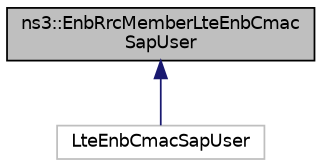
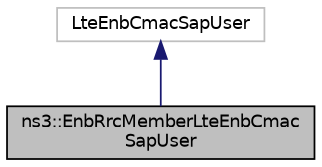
(161, 102) -> (161, 83)
